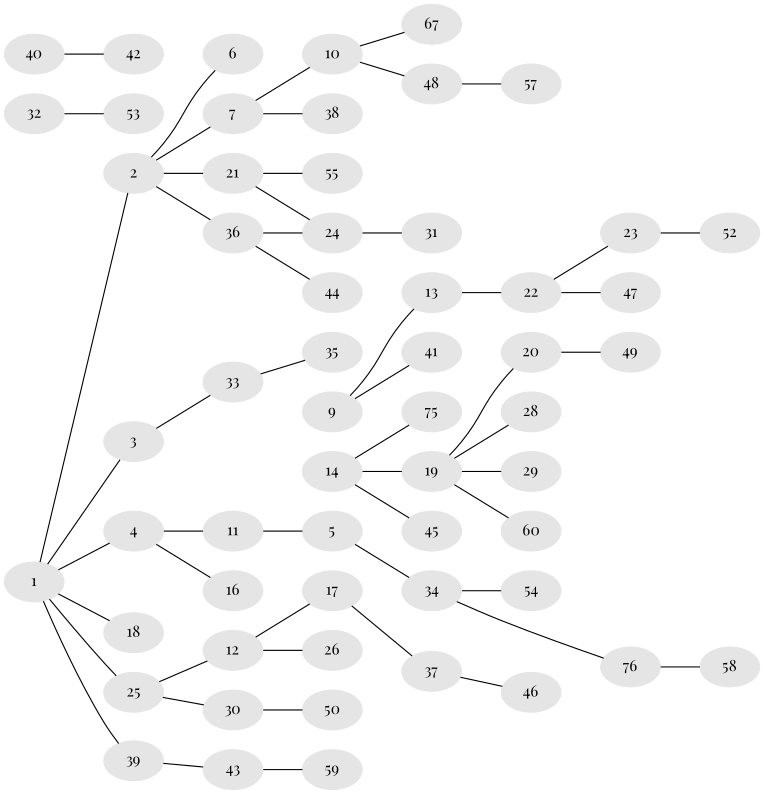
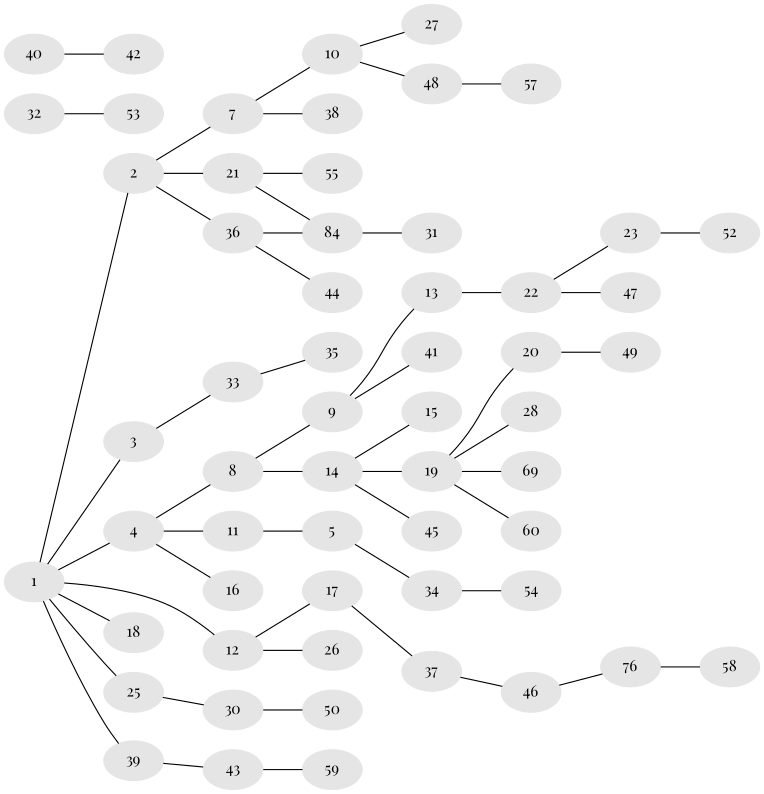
(432, 24) -> (432, 24)
(233, 54) -> none
(332, 233) -> (332, 233)
(432, 412) -> (432, 412)
none -> (233, 471)
(531, 471) -> (531, 471)
(530, 631) -> (581, 680)
(183, 671) -> (144, 596)
